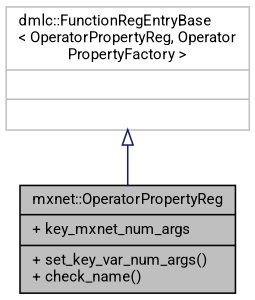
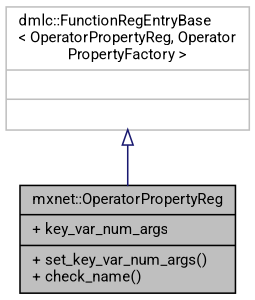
(112, 229) -> (101, 229)
